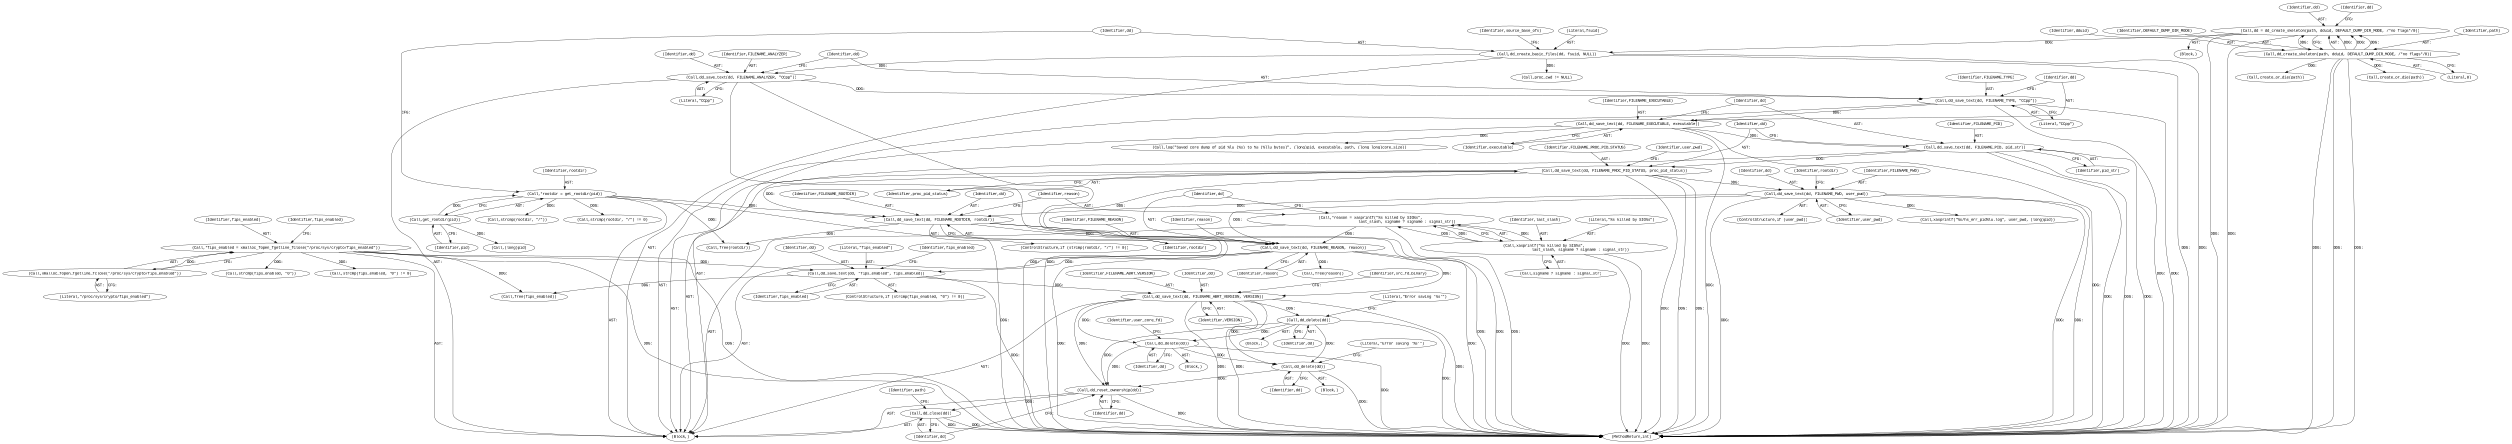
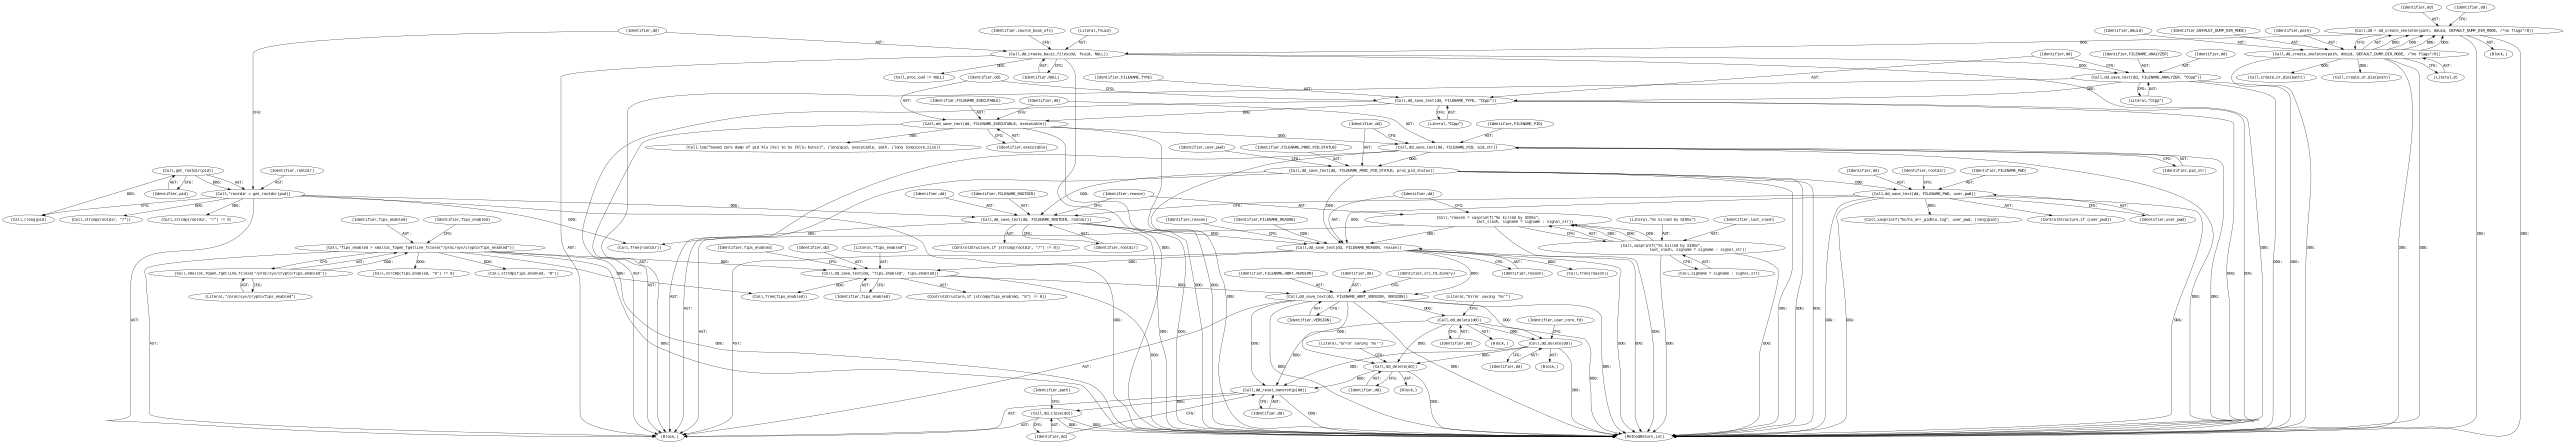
none -> (1041, 77)
(917, 194) -> none
(484, 202) -> (131, 205)
(1242, 206) -> (1239, 206)
(1136, 234) -> (1306, 234)
